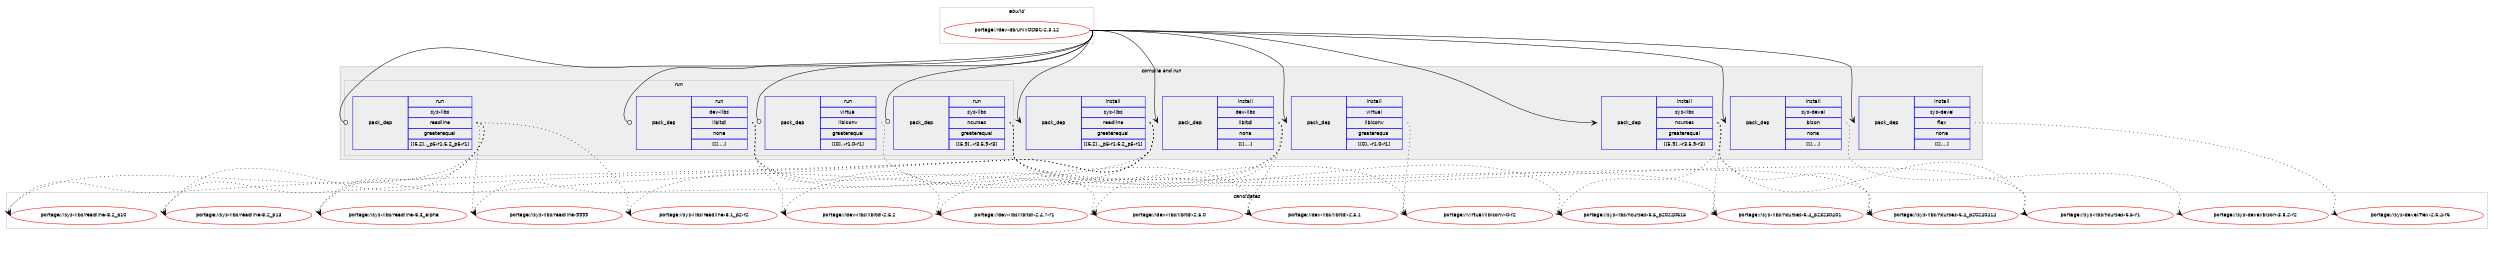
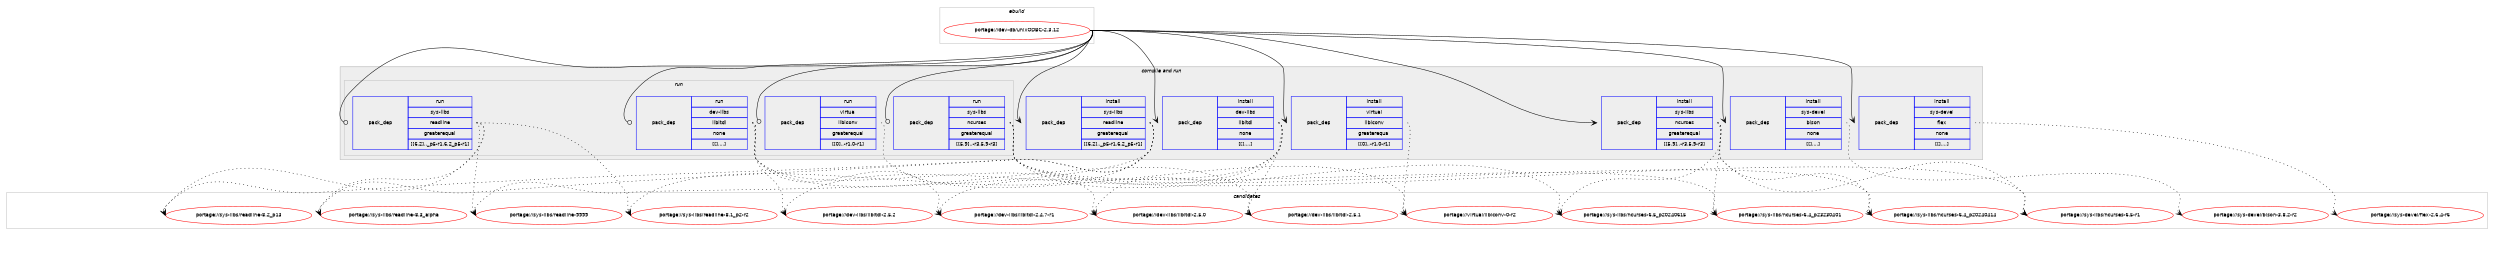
(84, 215) -> none
